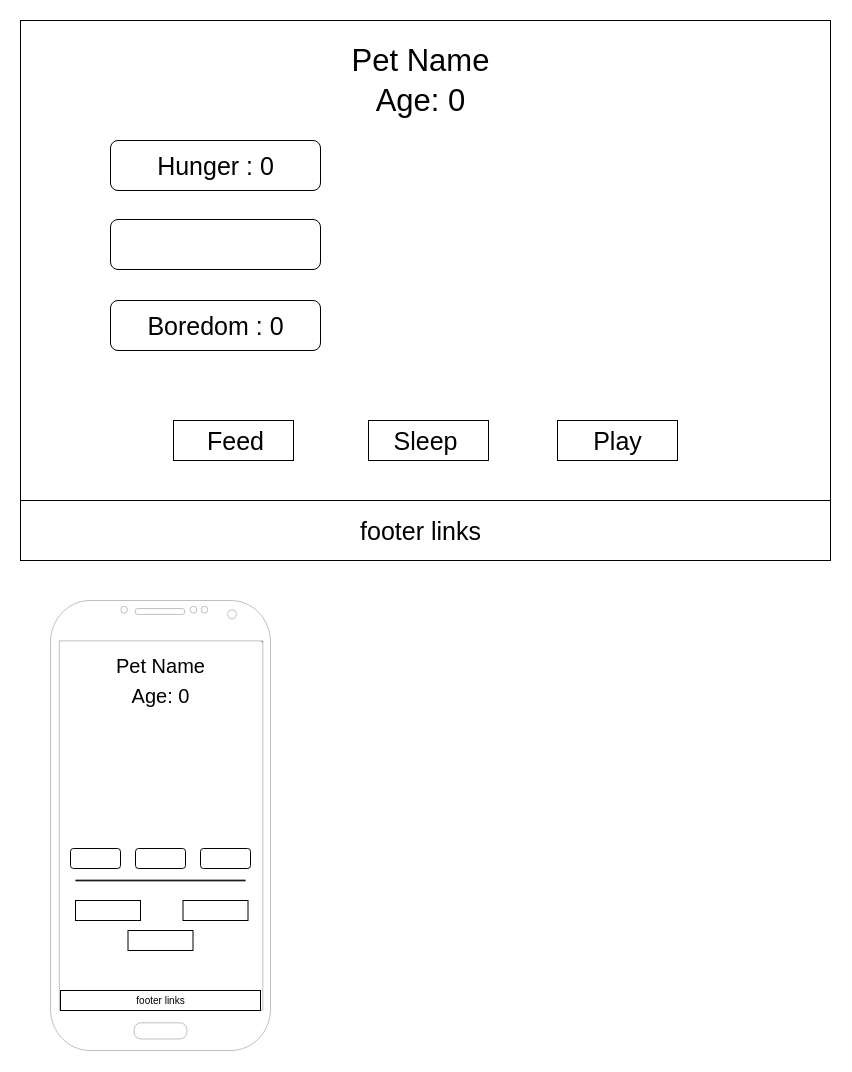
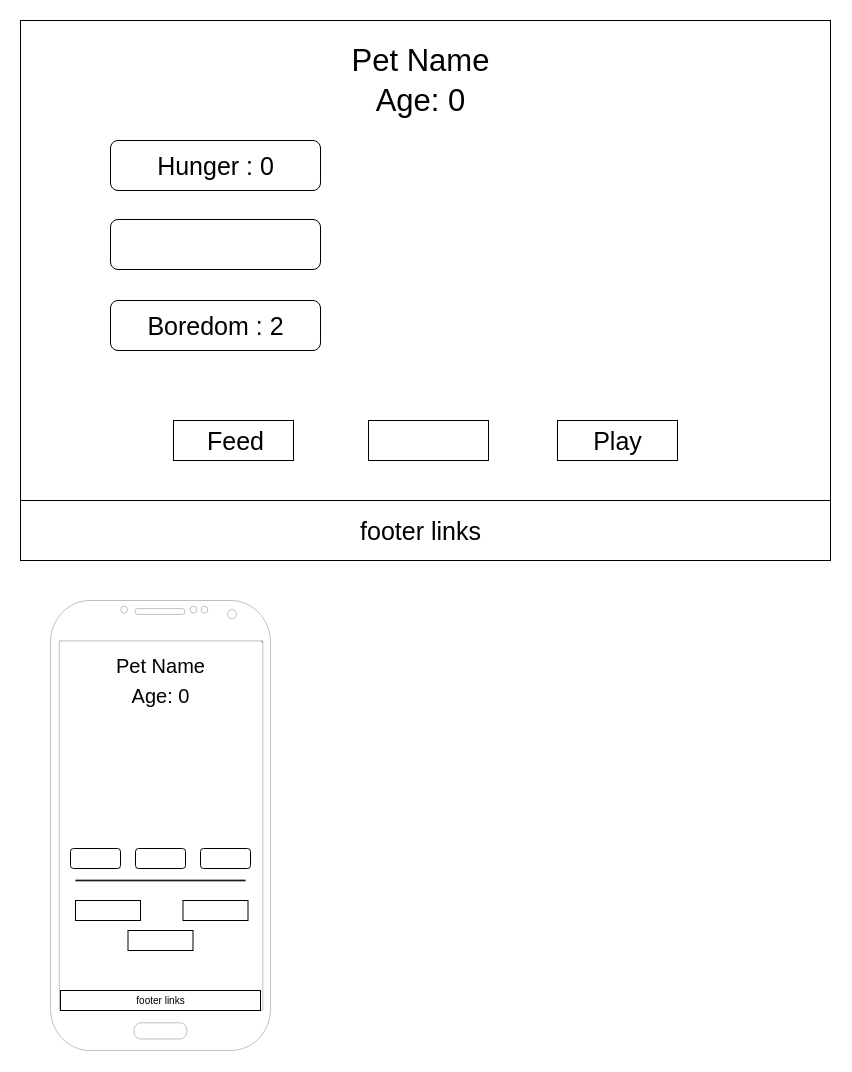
(216, 326) -> (216, 326)
(426, 441) -> none
